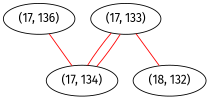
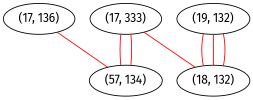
(126, 19) -> (126, 19)
none -> (213, 19)
(82, 81) -> (126, 81)
